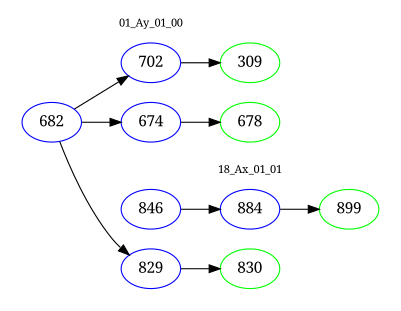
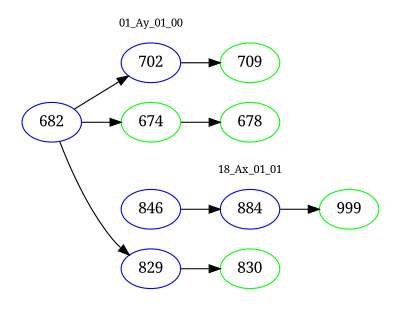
(250, 63) -> (250, 63)
(151, 122) -> (151, 122)
(349, 209) -> (349, 209)
